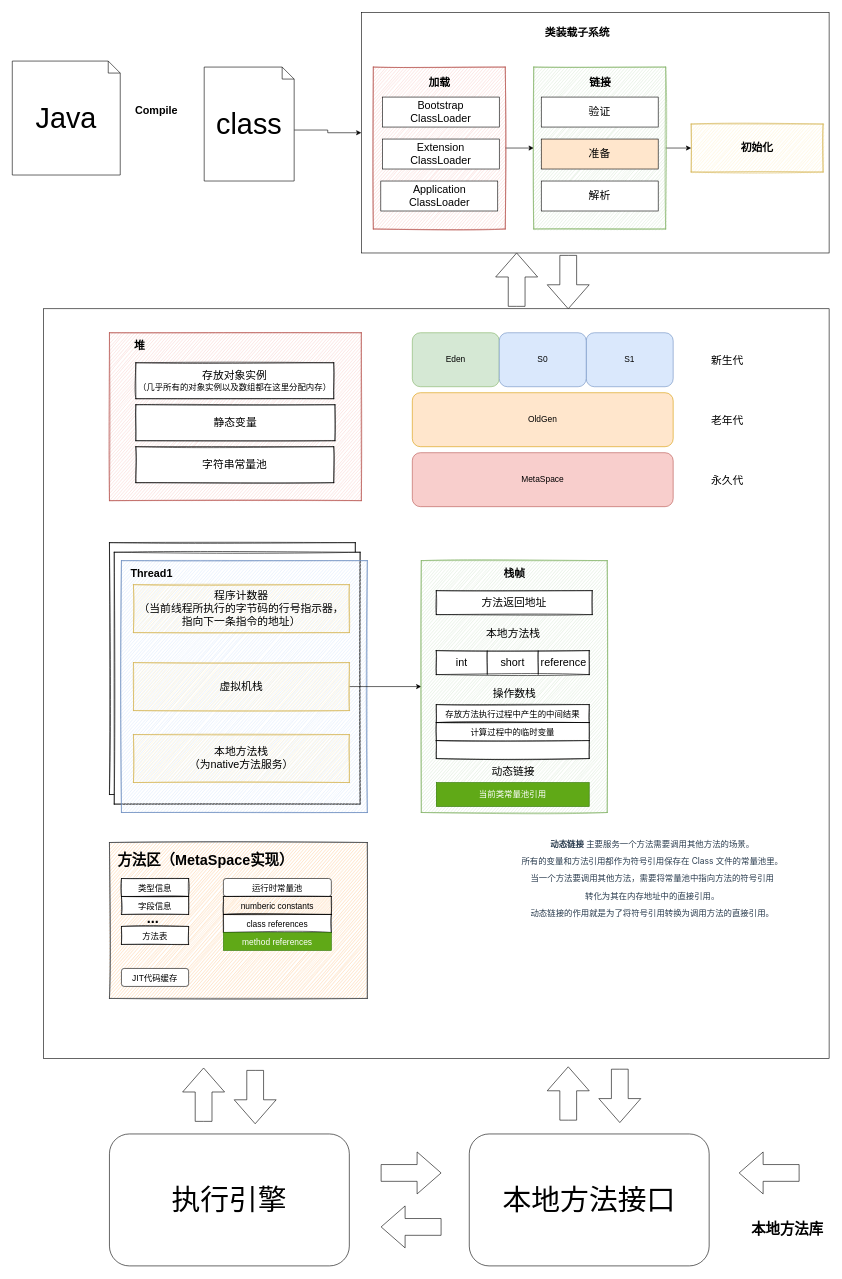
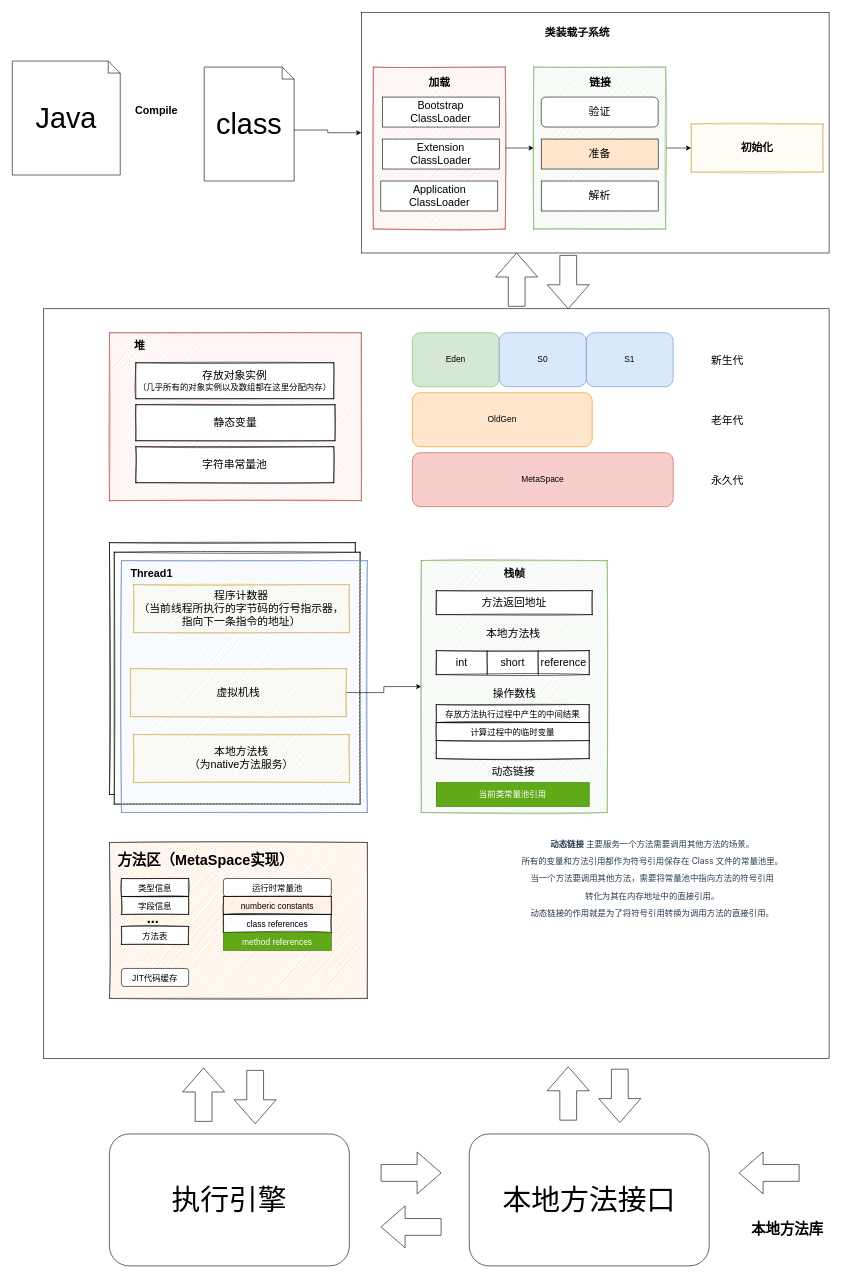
(600, 112) -> (600, 112)
(543, 420) -> (503, 420)
(242, 687) -> (239, 693)
